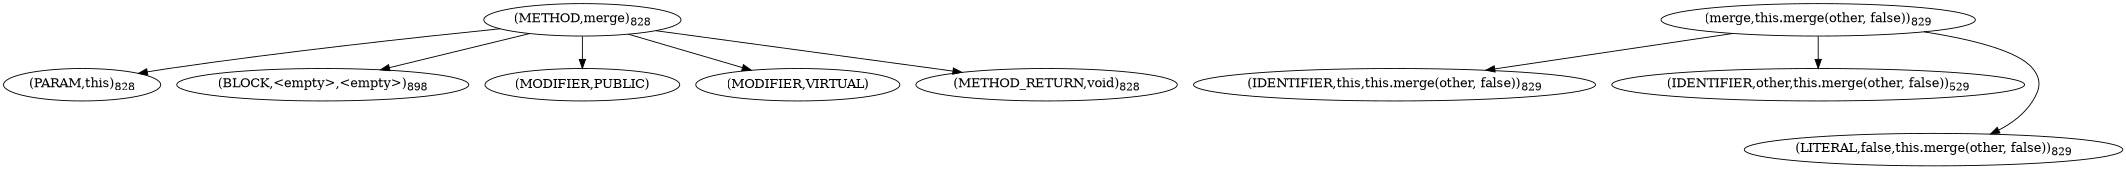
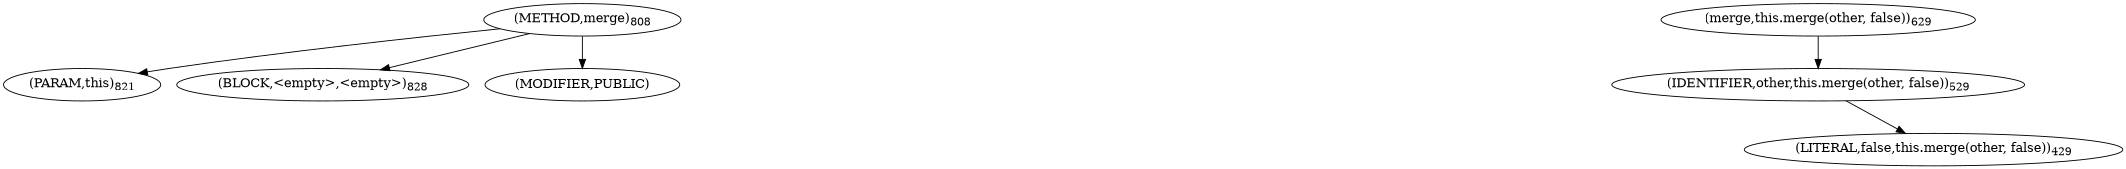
(641, 18) -> (641, 18)
(1921, 18) -> (1921, 18)
(2019, 58) -> (1872, 115)
(125, 83) -> (125, 83)
(417, 83) -> (417, 83)
(798, 85) -> none
(1047, 85) -> none
(1395, 85) -> none
(2062, 148) -> (2062, 148)
